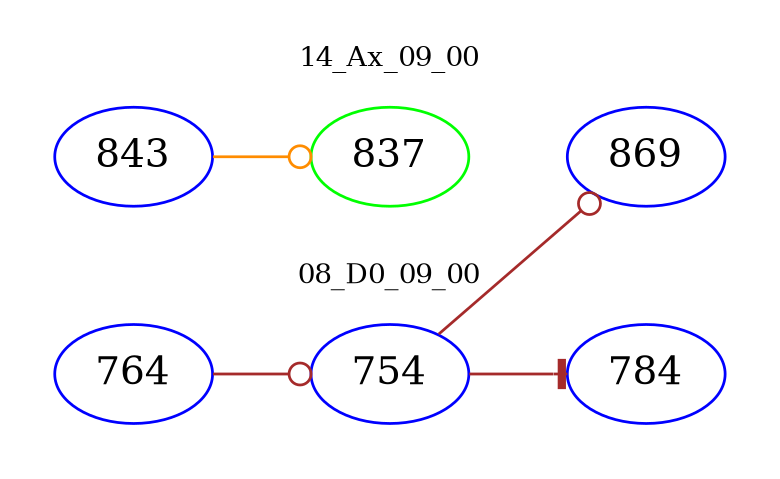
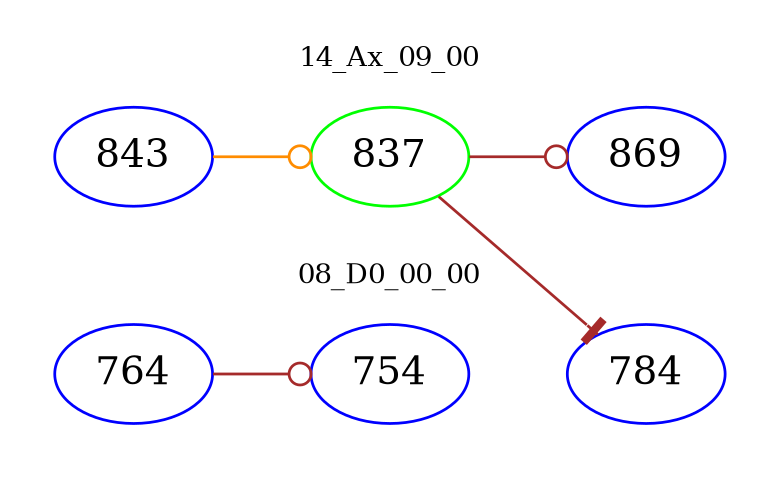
(510, 273) -> (507, 157)
(390, 276) -> (390, 276)
(511, 374) -> (520, 267)
